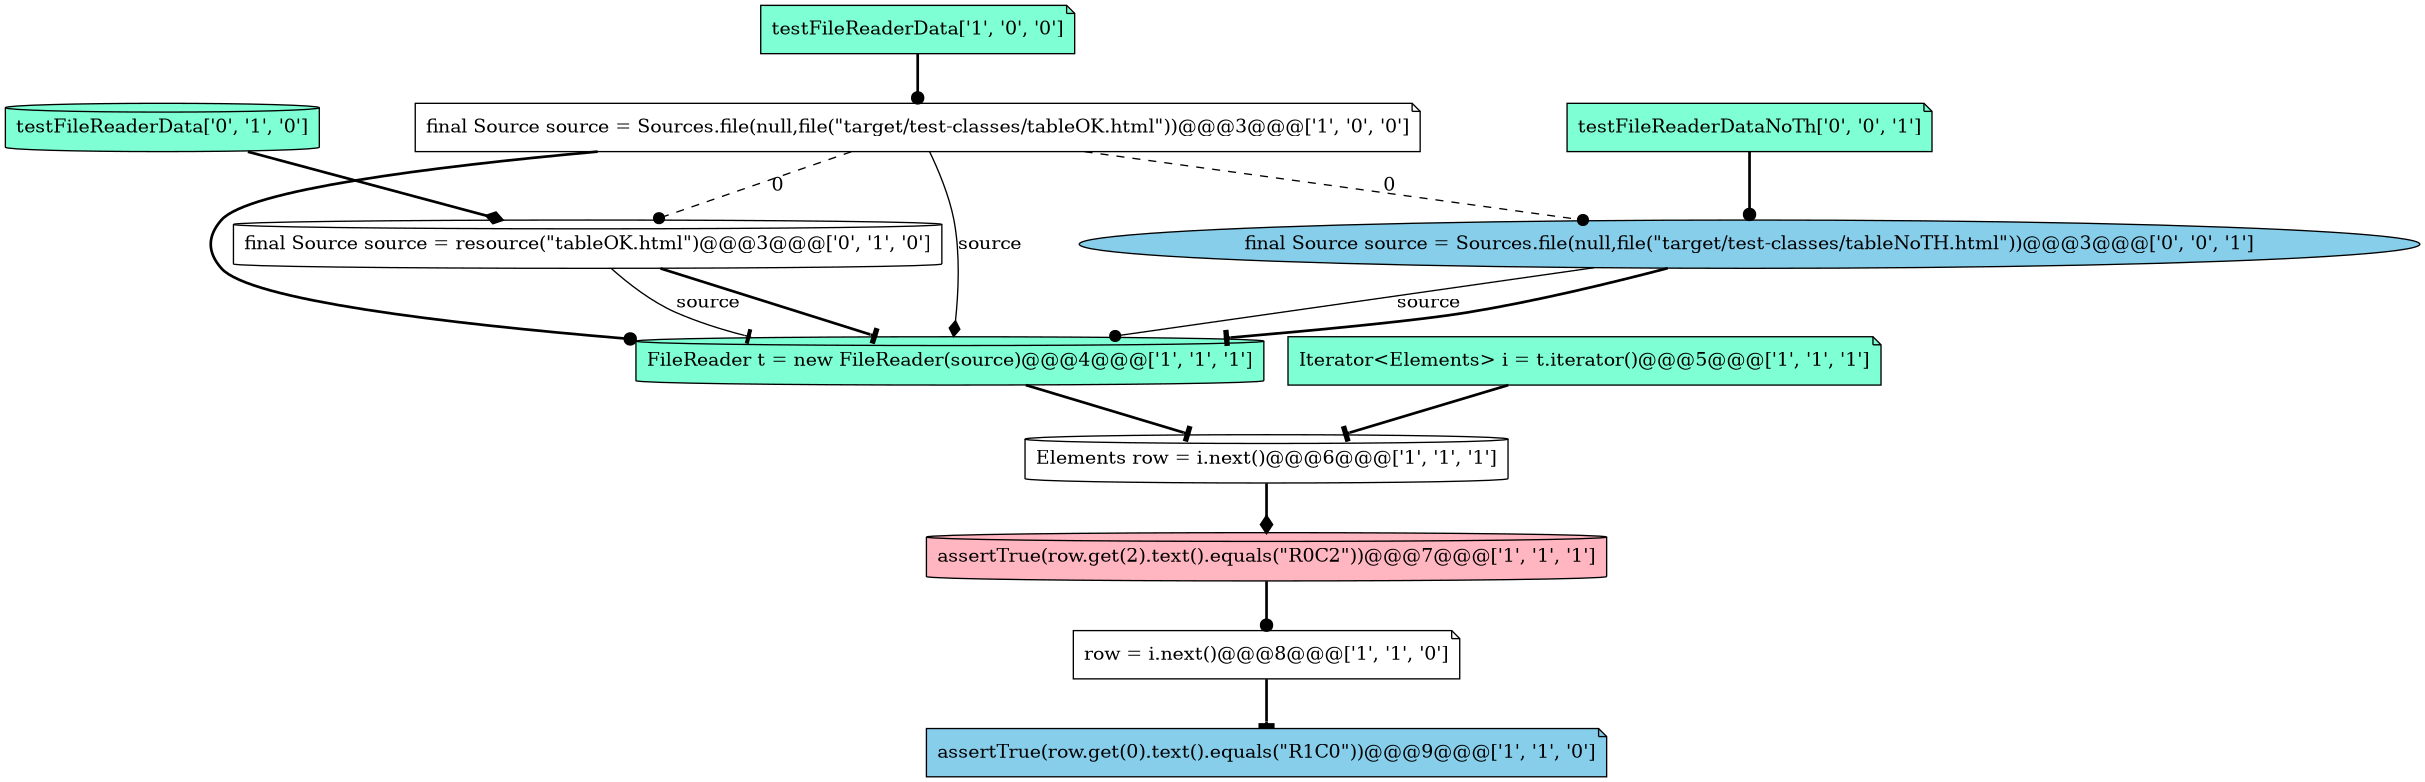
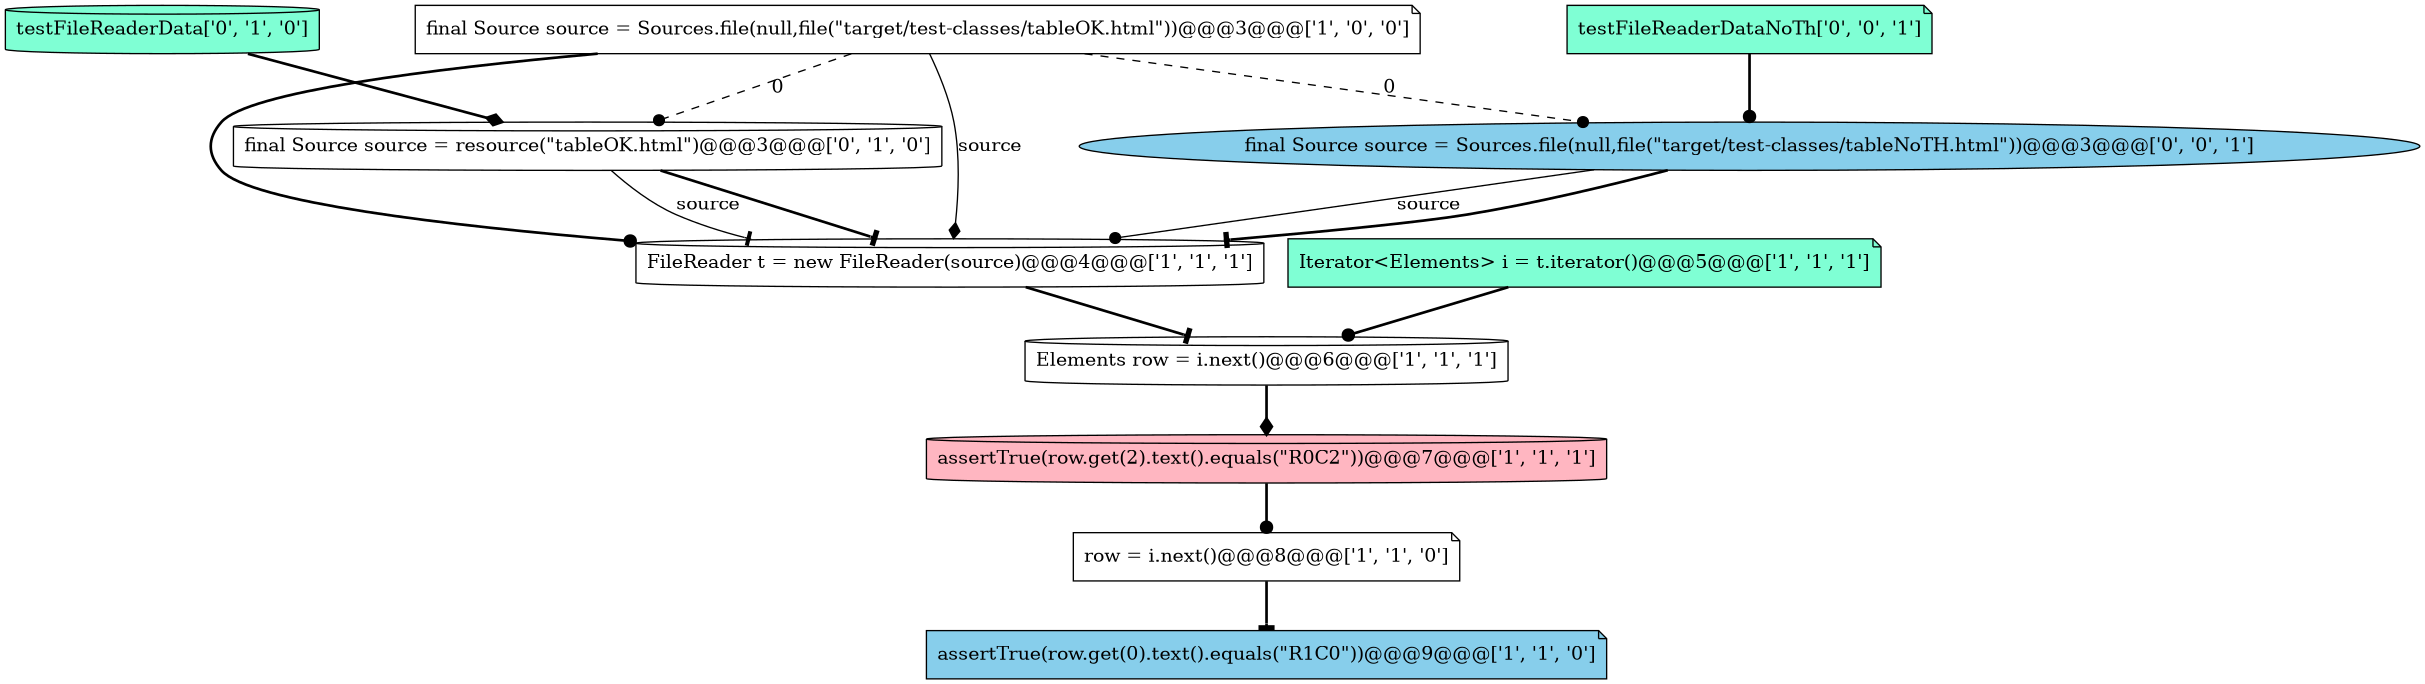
(918, 30) -> none
(950, 361) -> (950, 263)
(1429, 409) -> (1431, 310)
